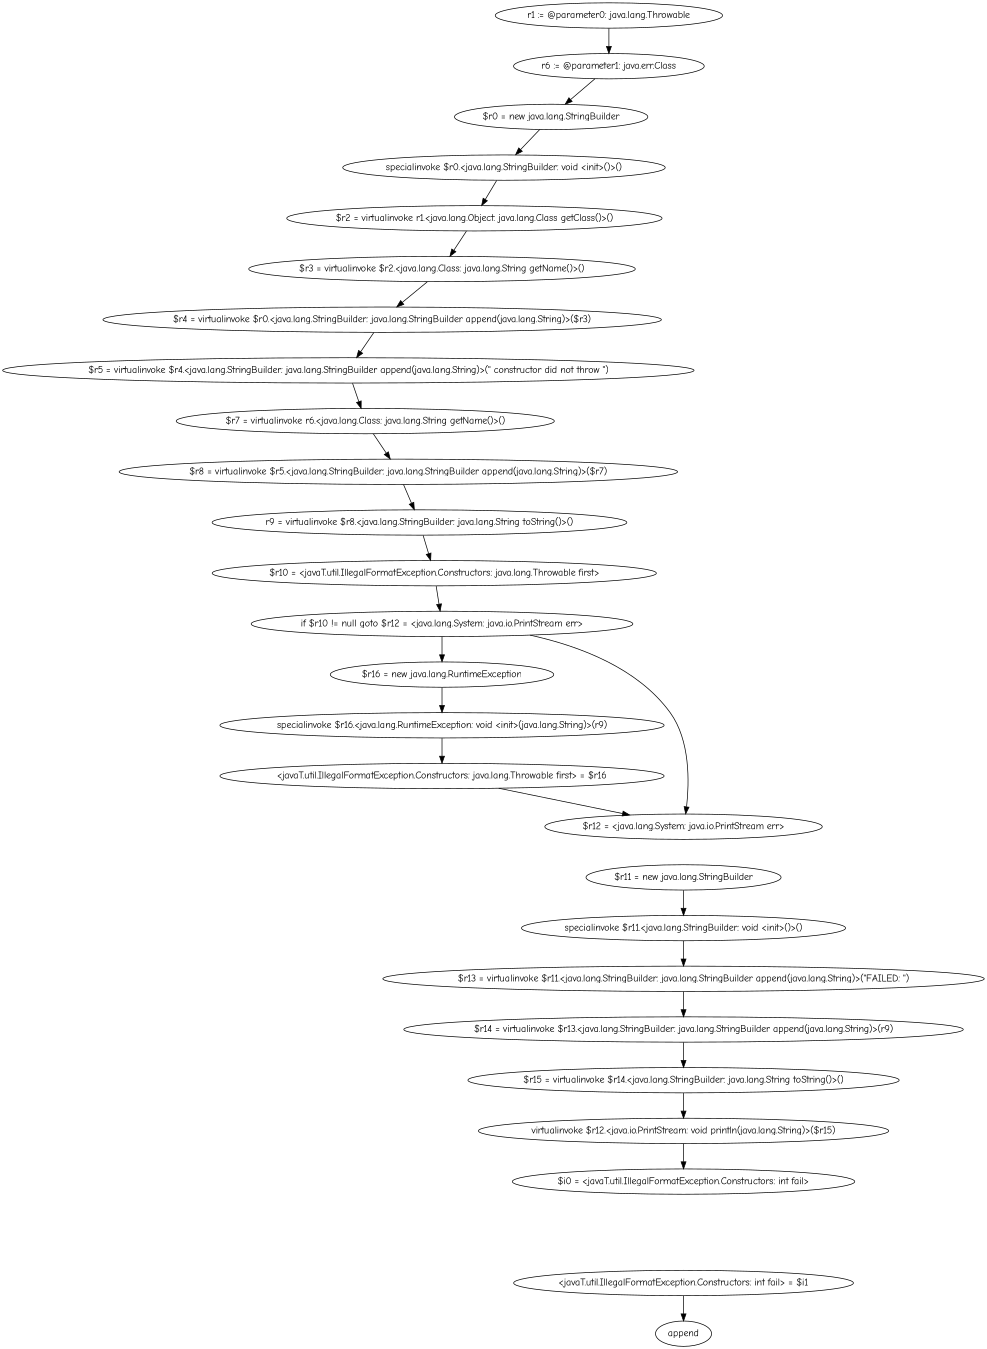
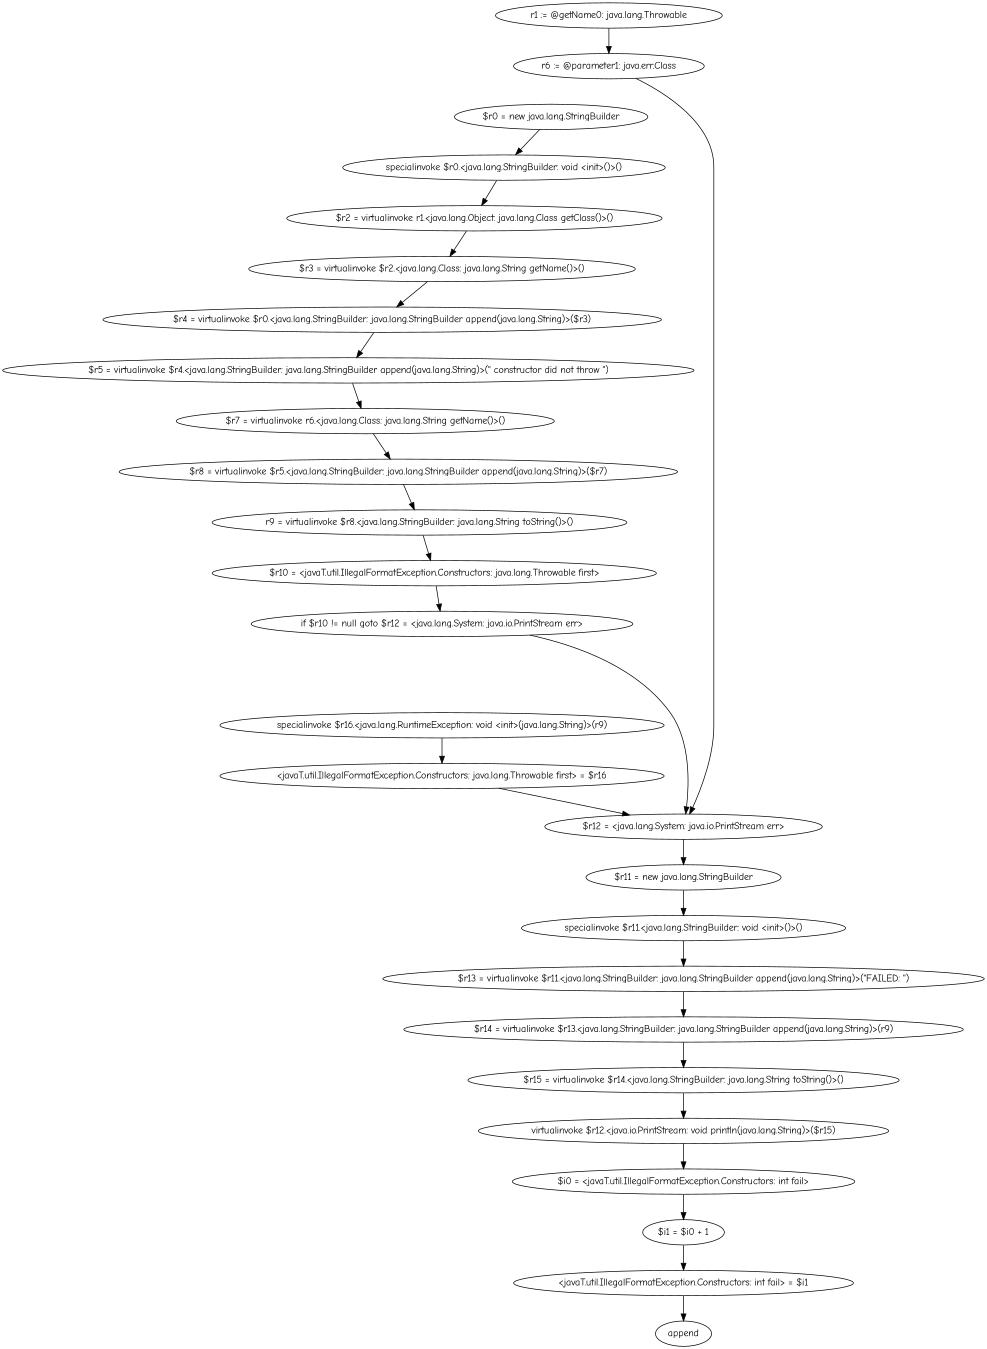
(609, 15) -> (609, 15)
(583, 89) -> (714, 427)
(442, 675) -> none
none -> (684, 849)
none -> (684, 1232)
